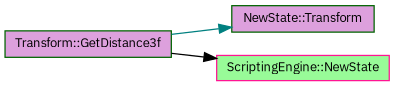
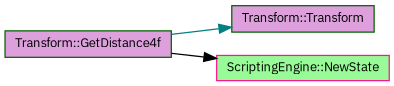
(303, 19) -> (303, 19)
(88, 44) -> (88, 44)
